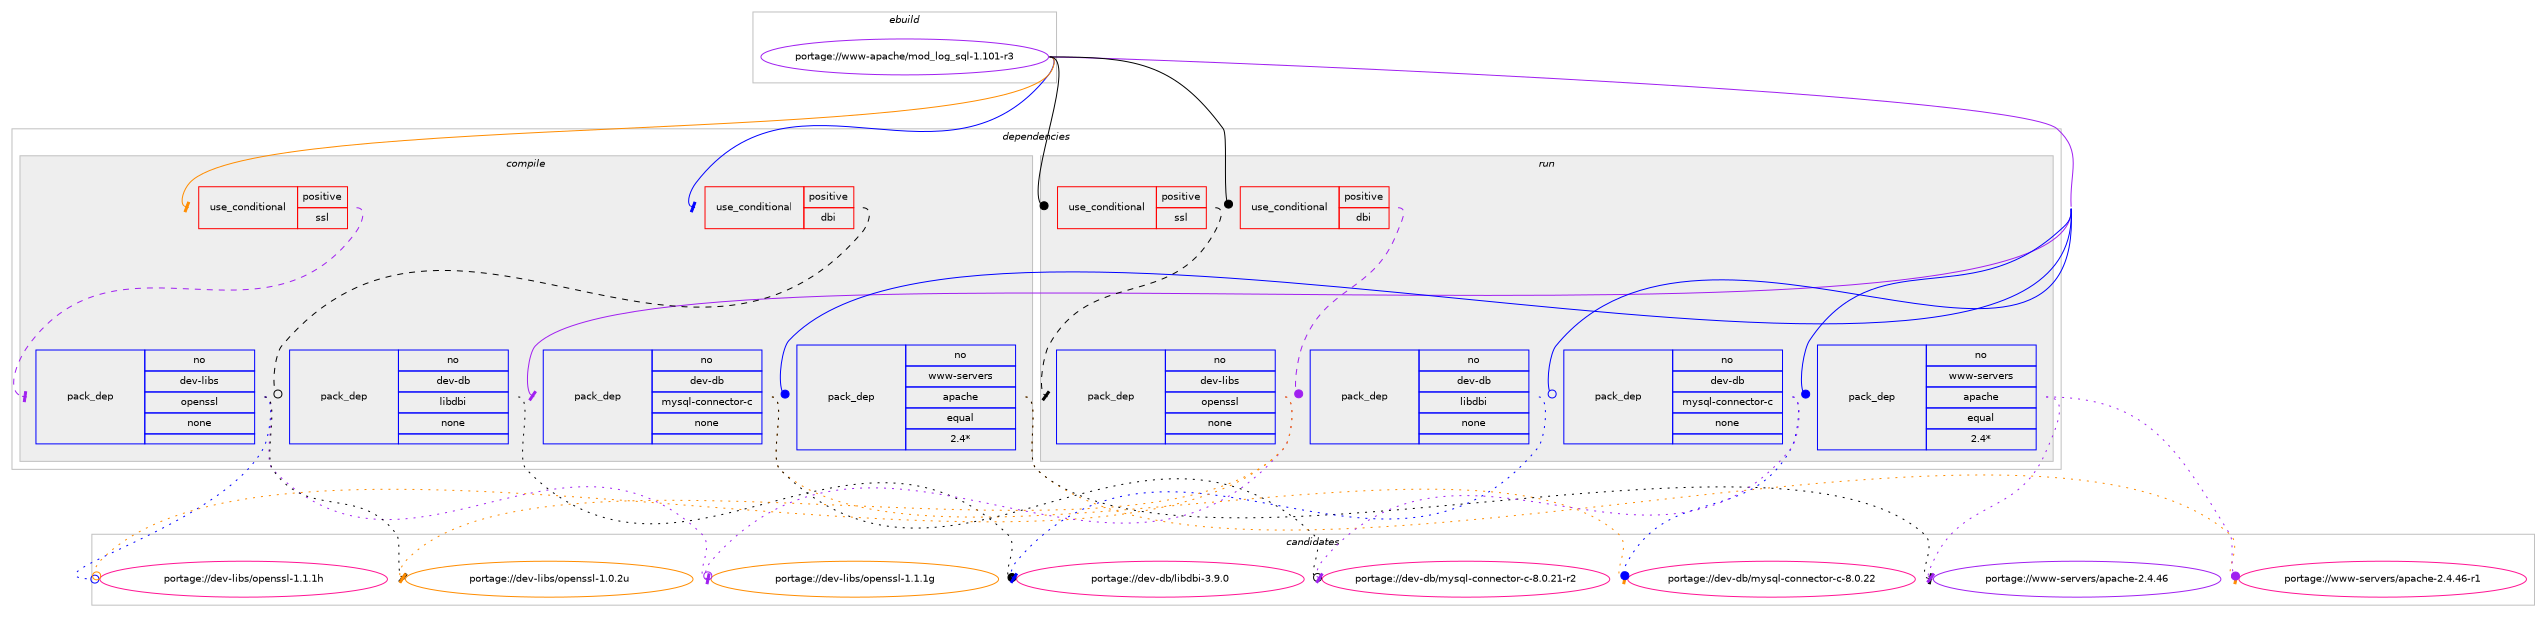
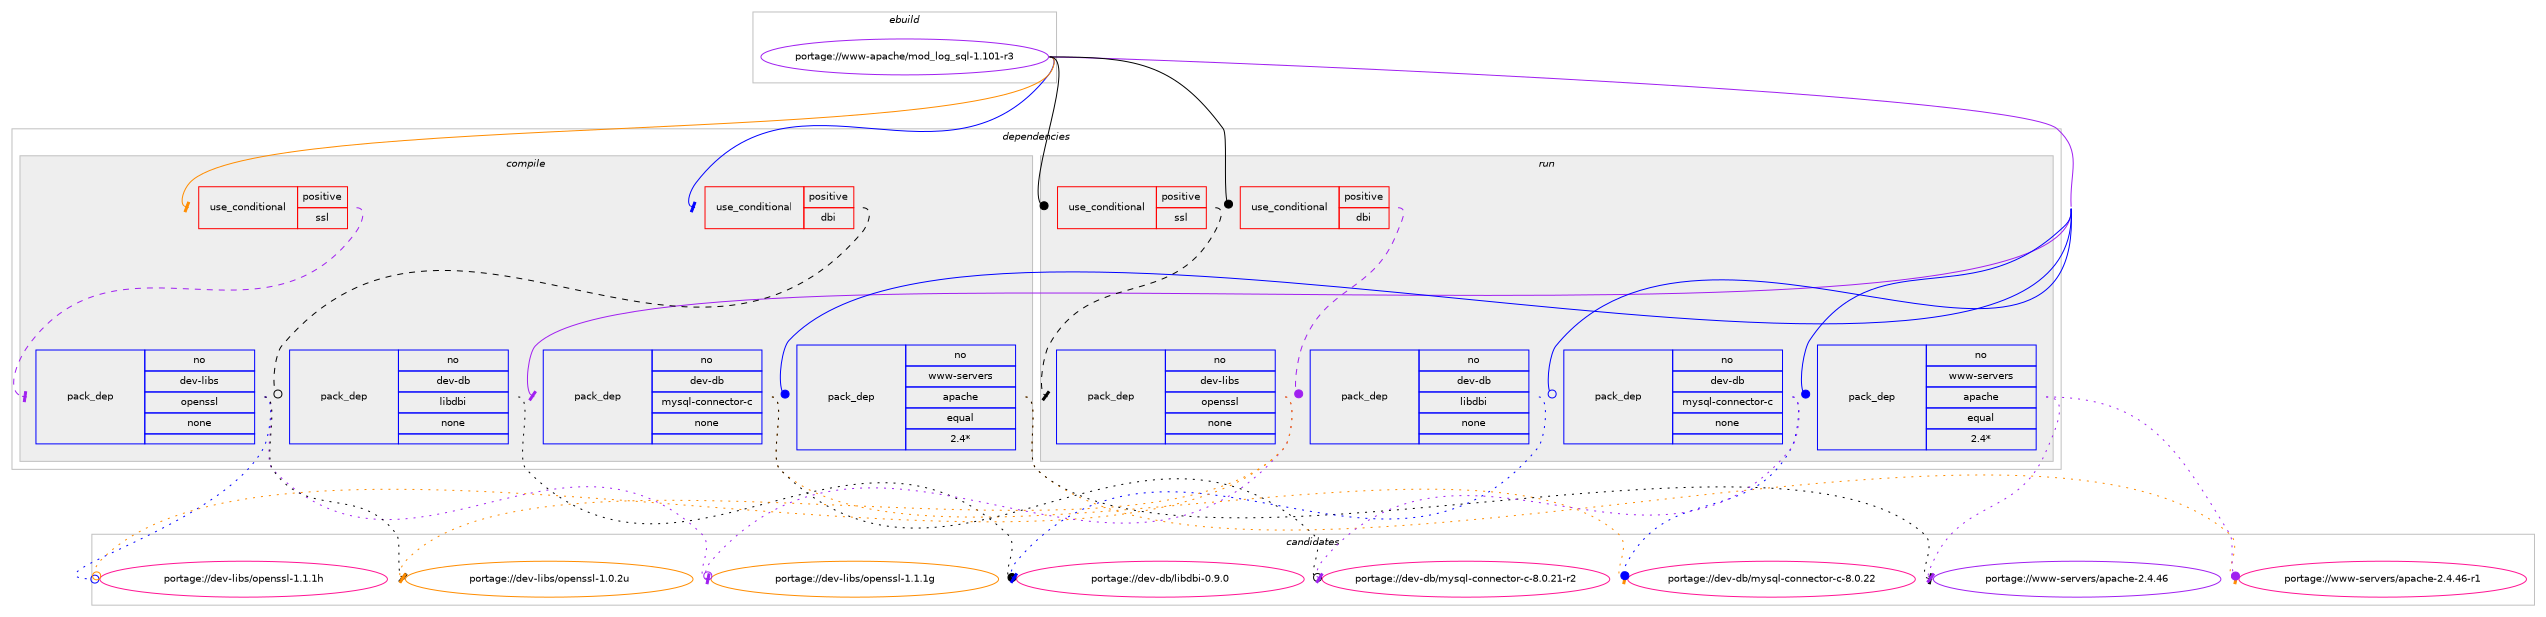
(1160, 579) -> (1160, 579)
